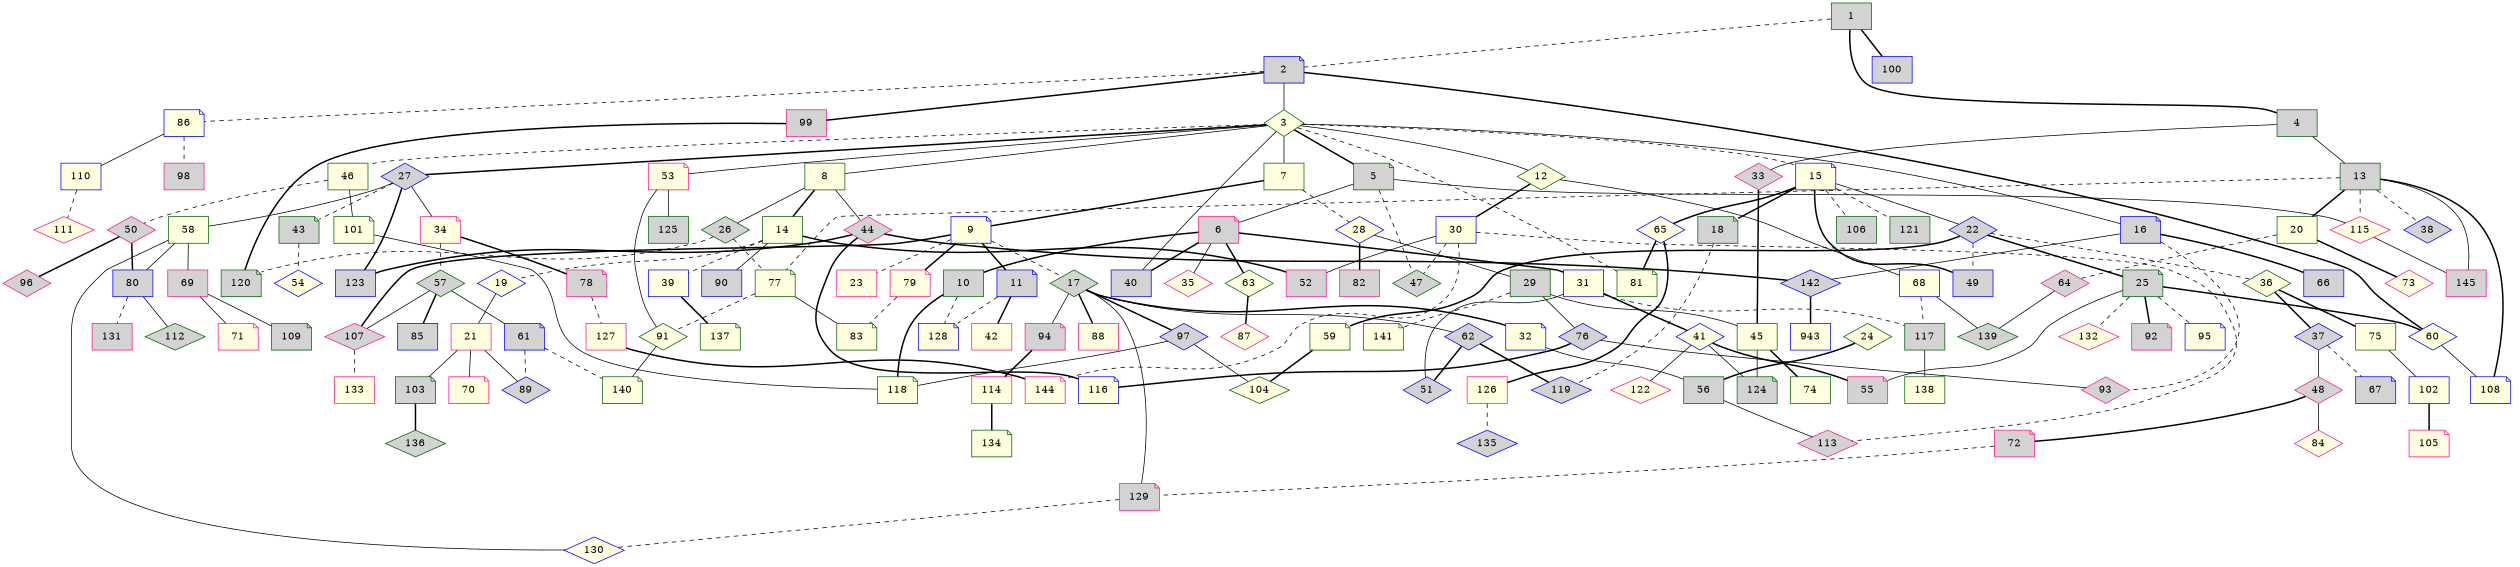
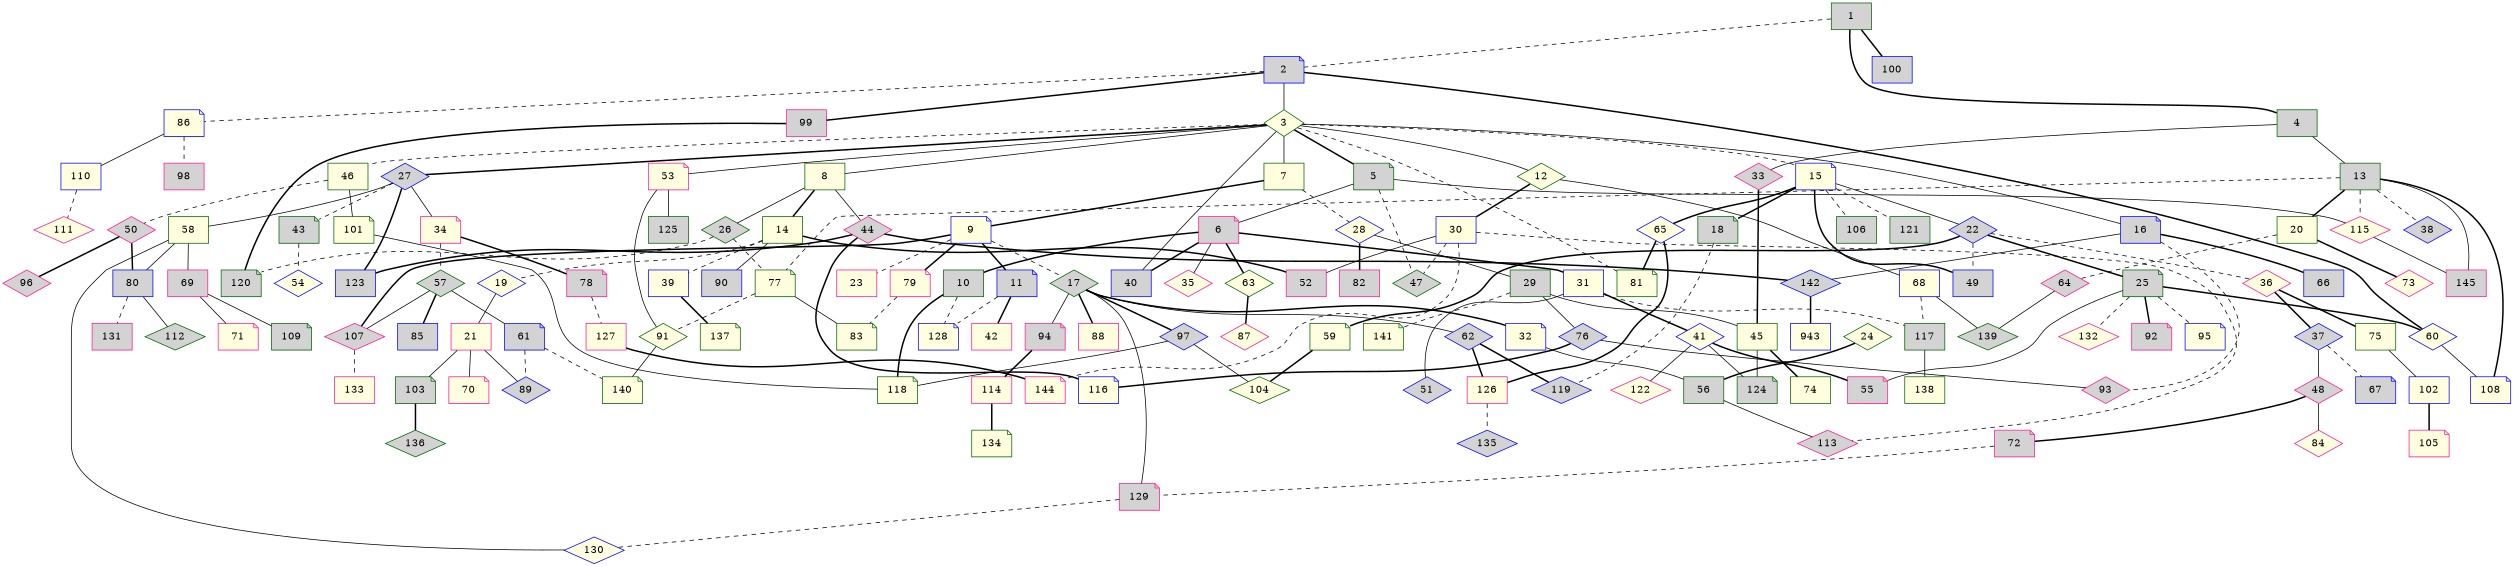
(2267, 283) -> (2267, 283)
(1448, 363) -> (1477, 360)
